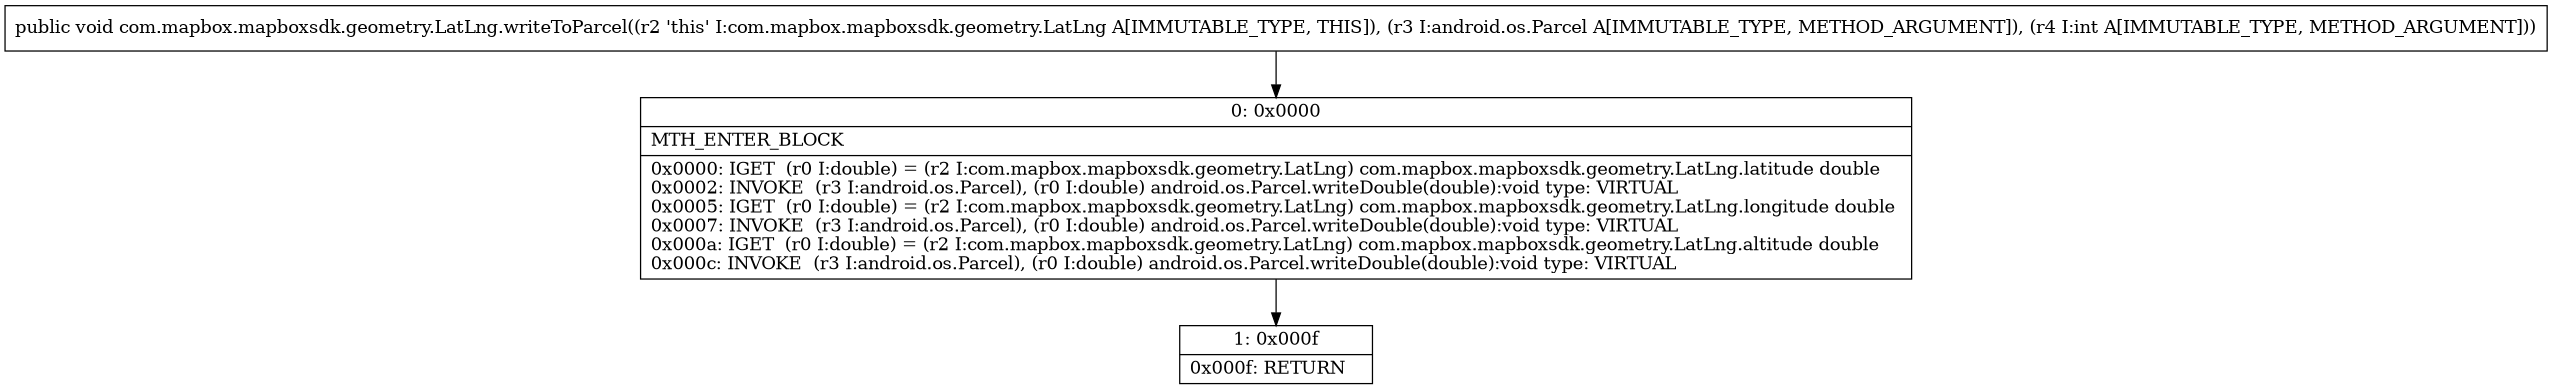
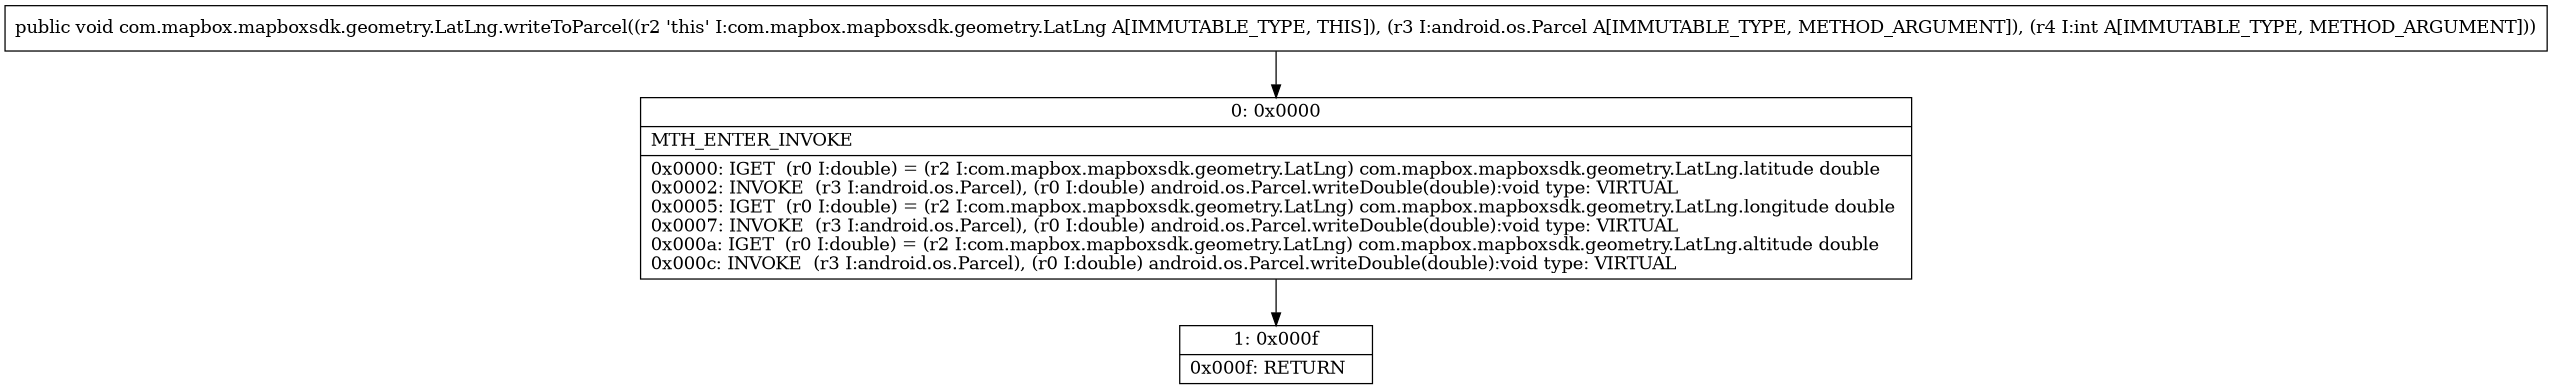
(748, 140) -> (752, 140)
